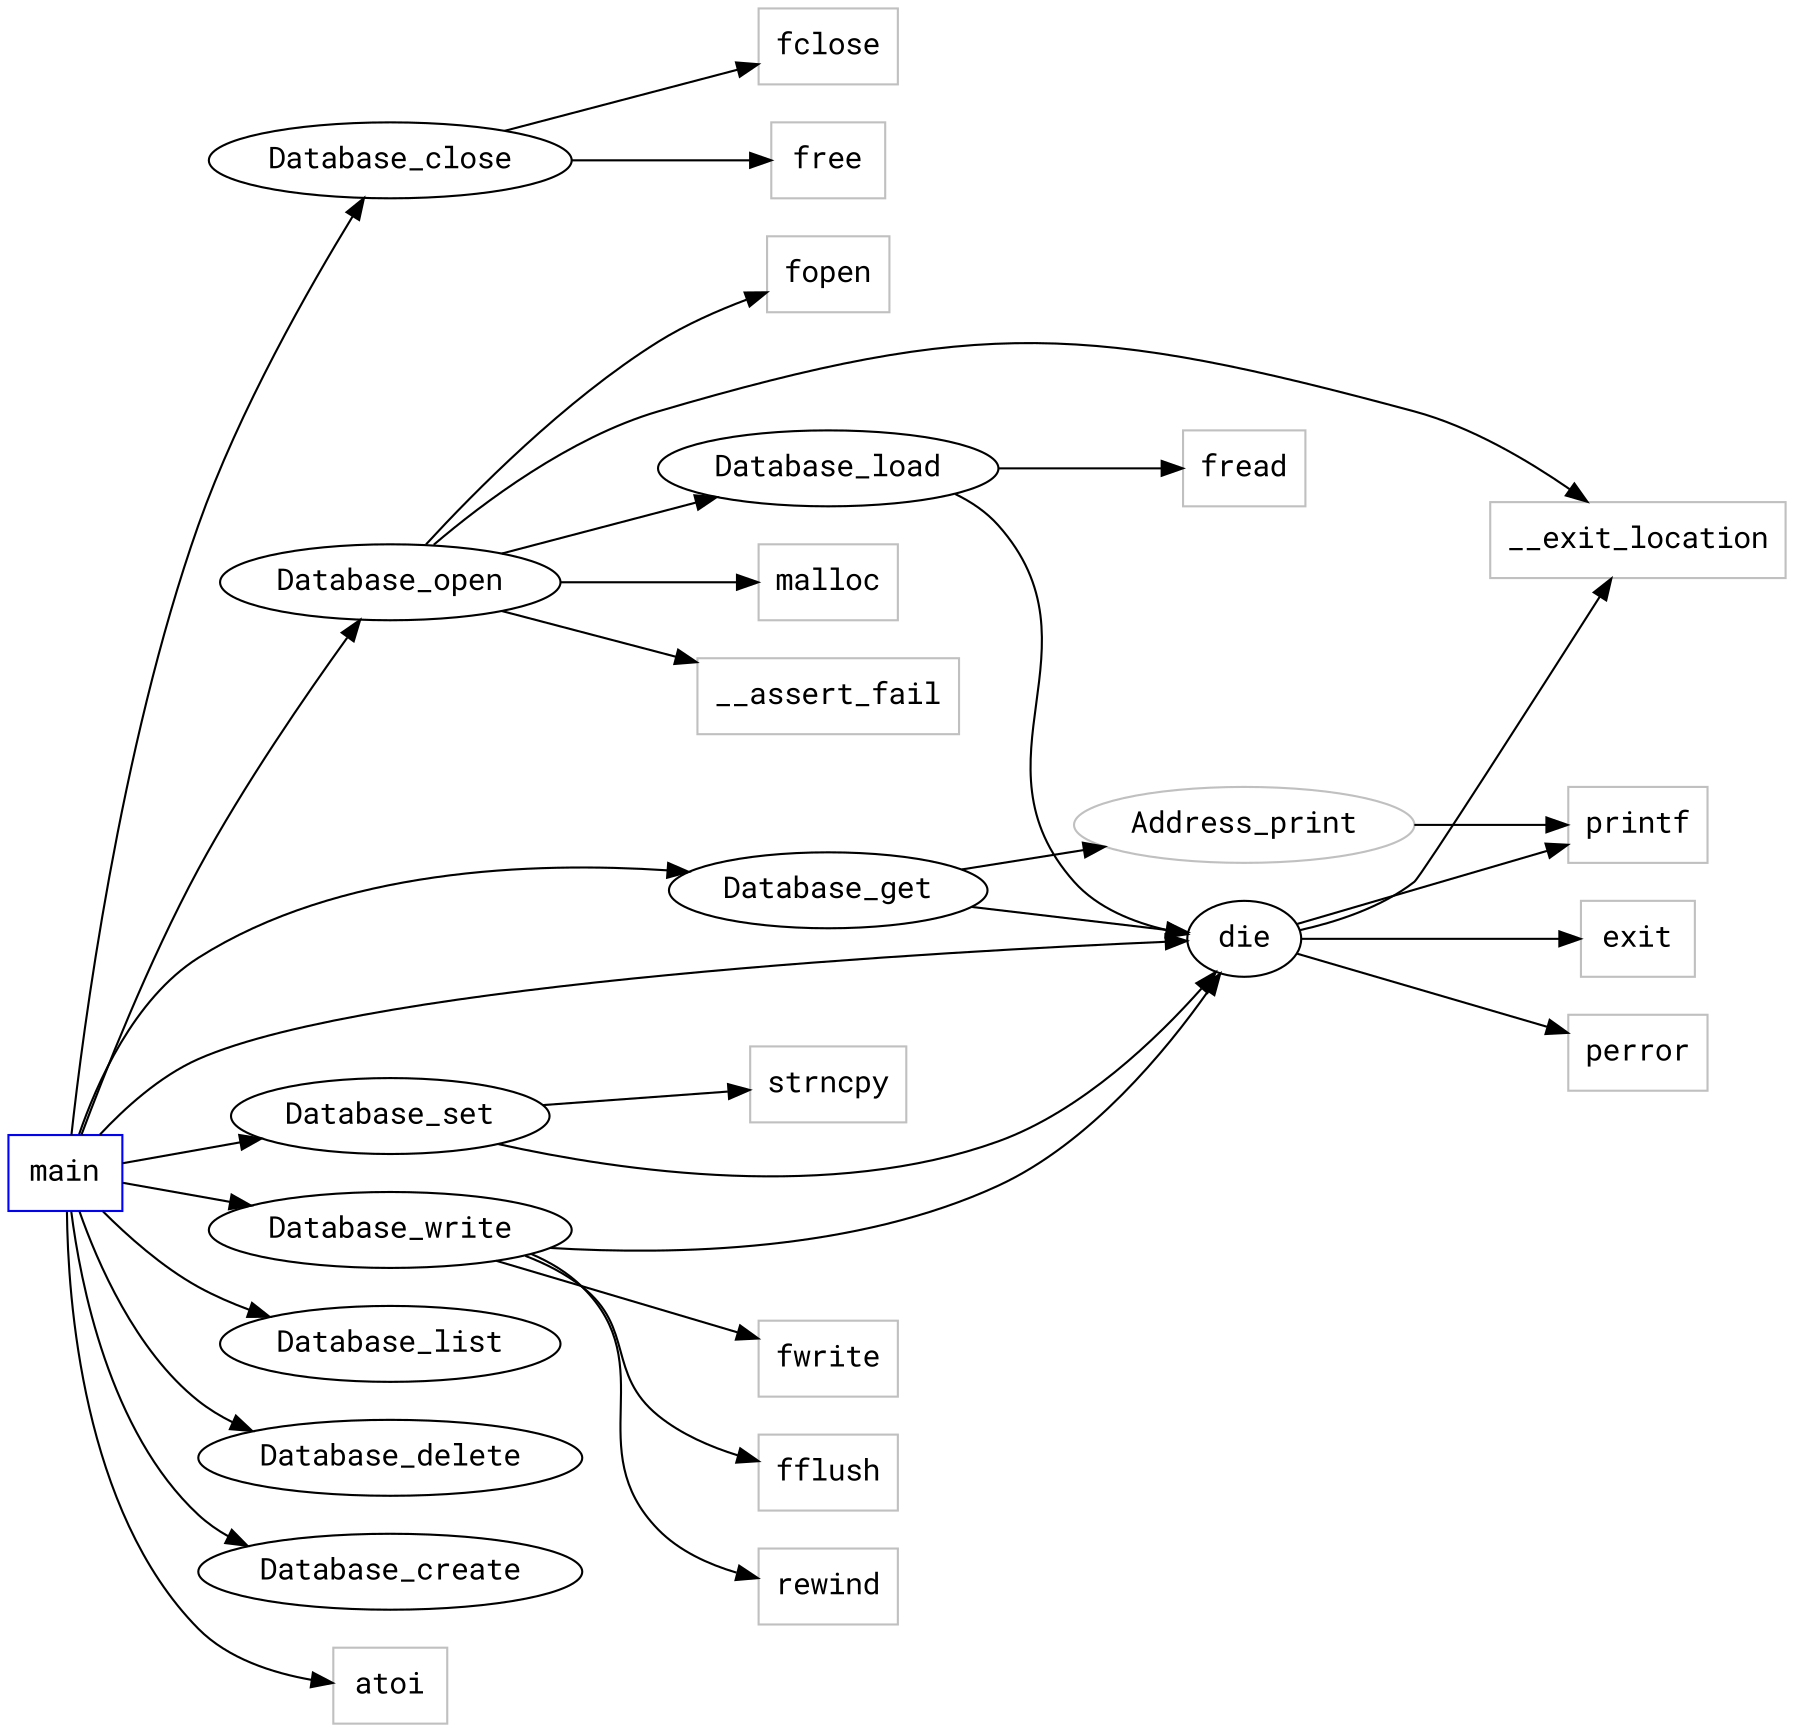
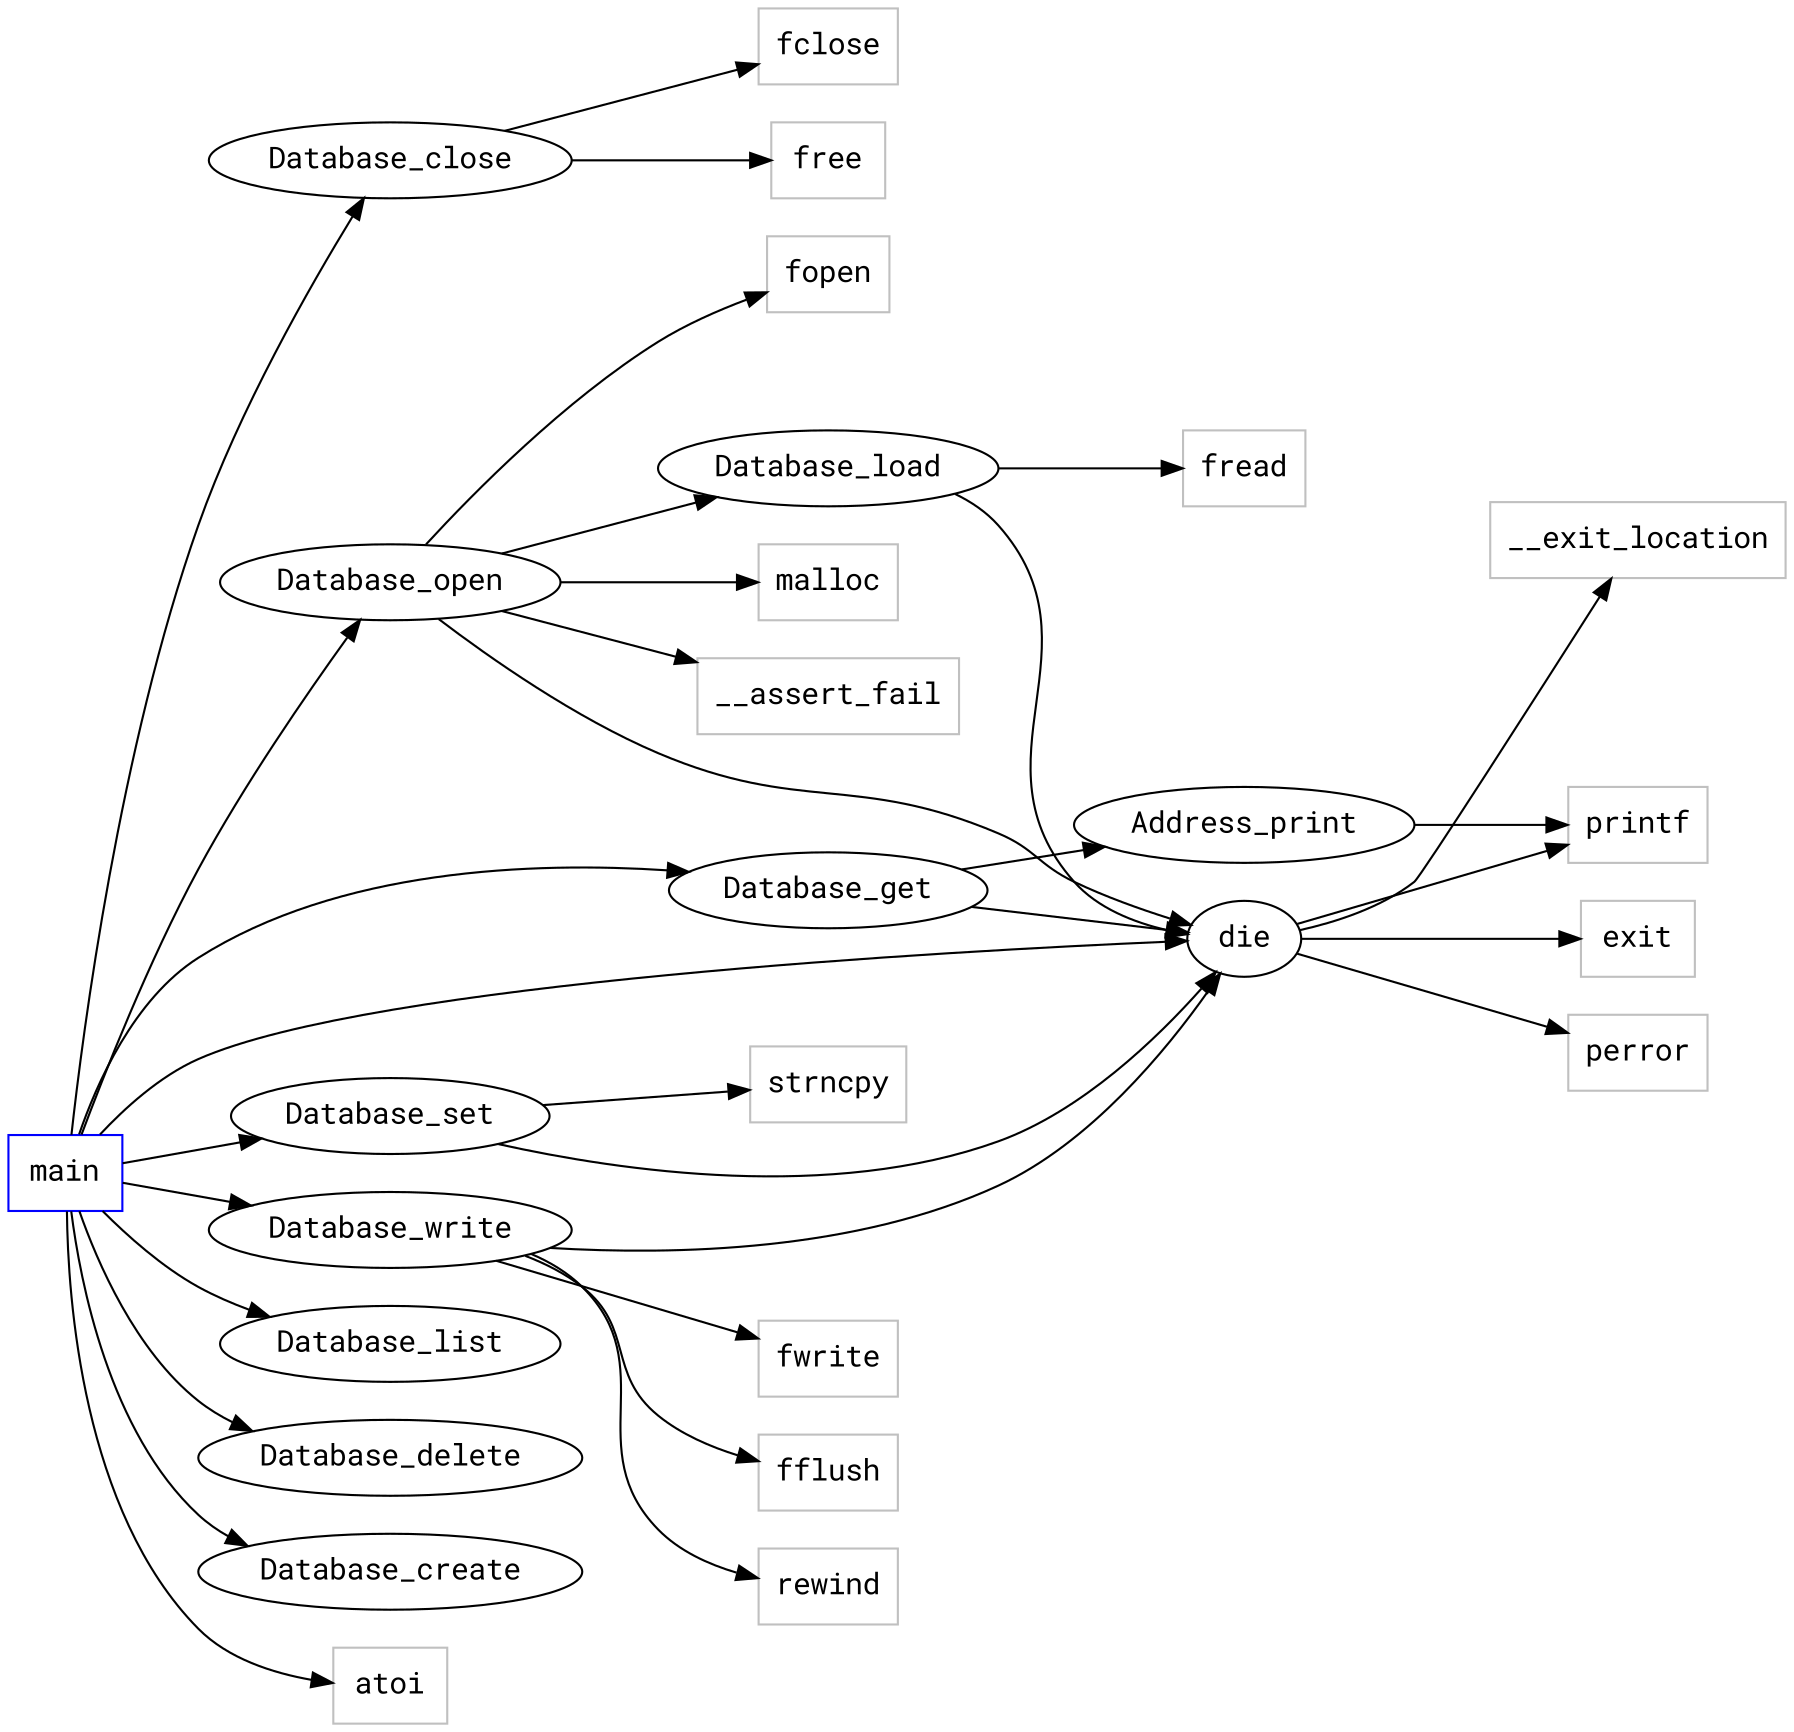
(992, 345) -> (796, 790)
(1244, 825) -> (1244, 825)
